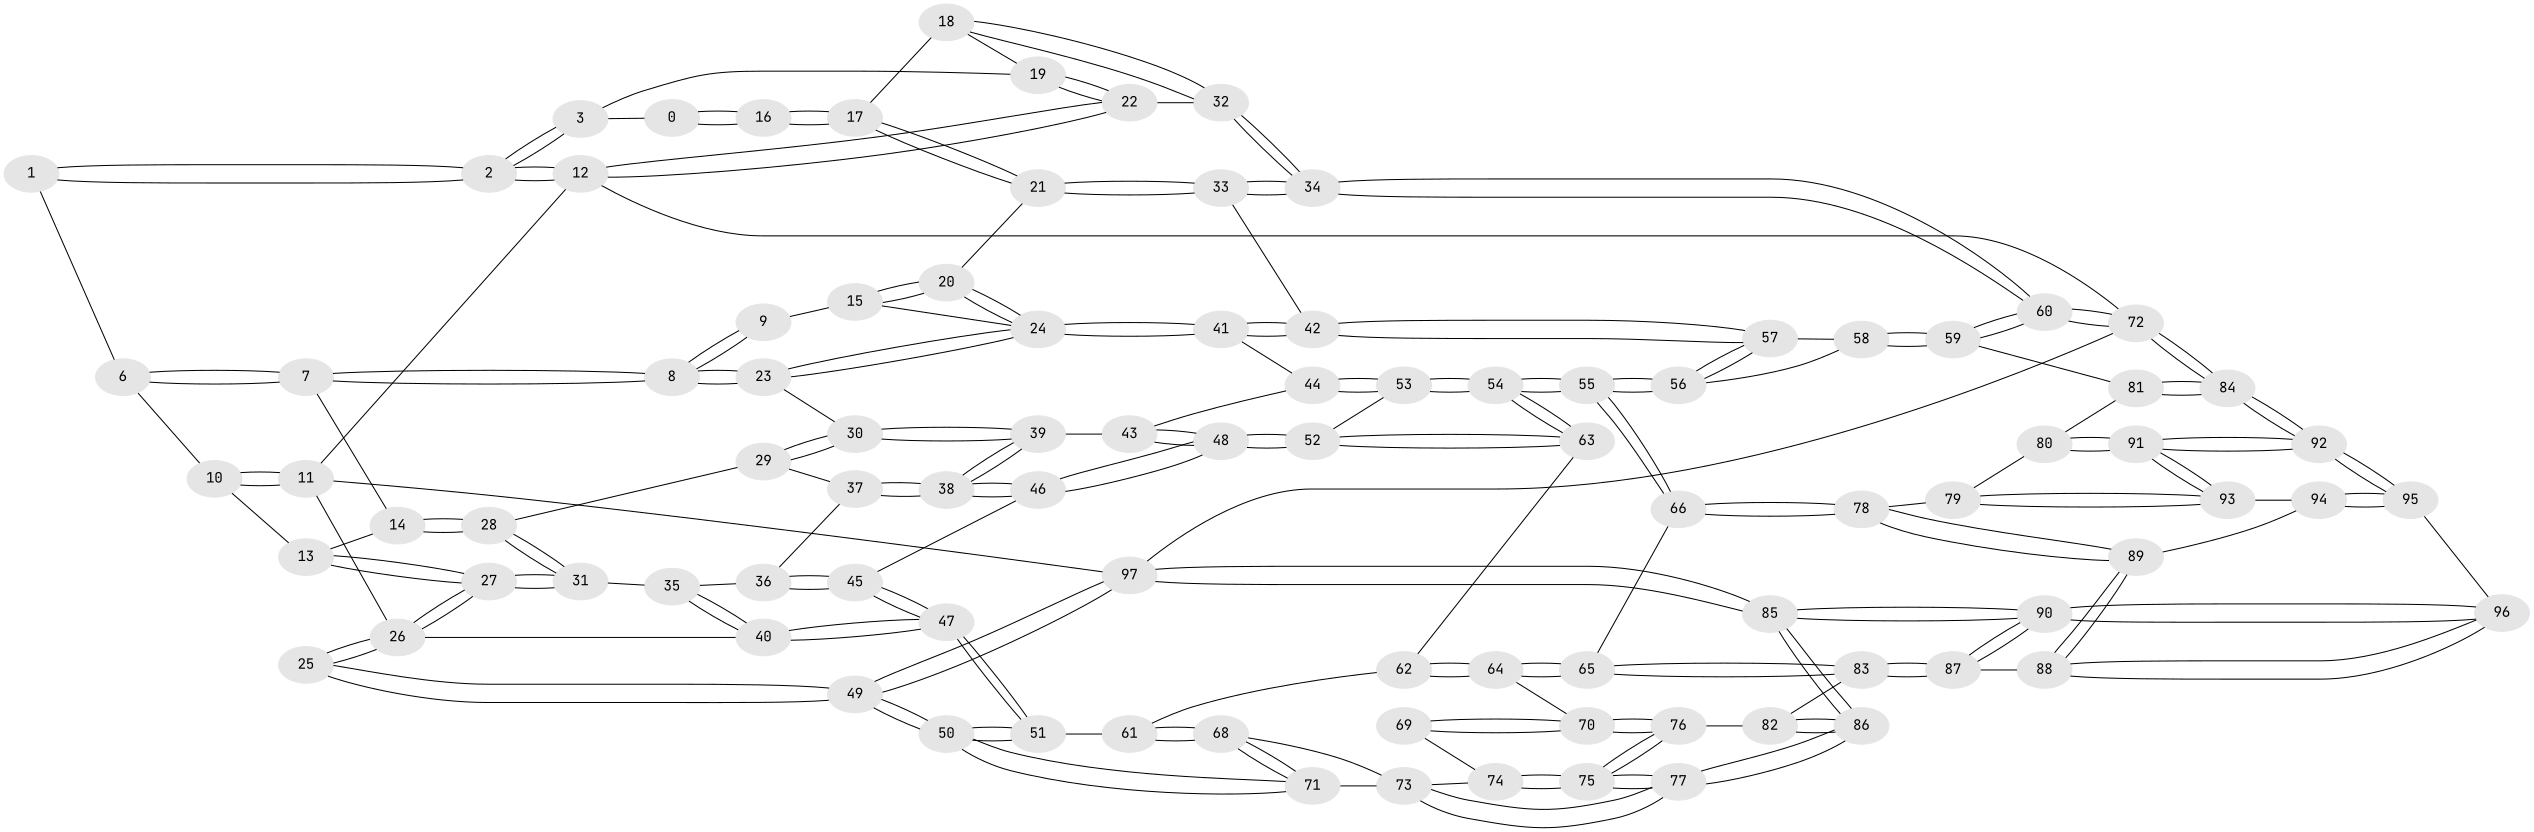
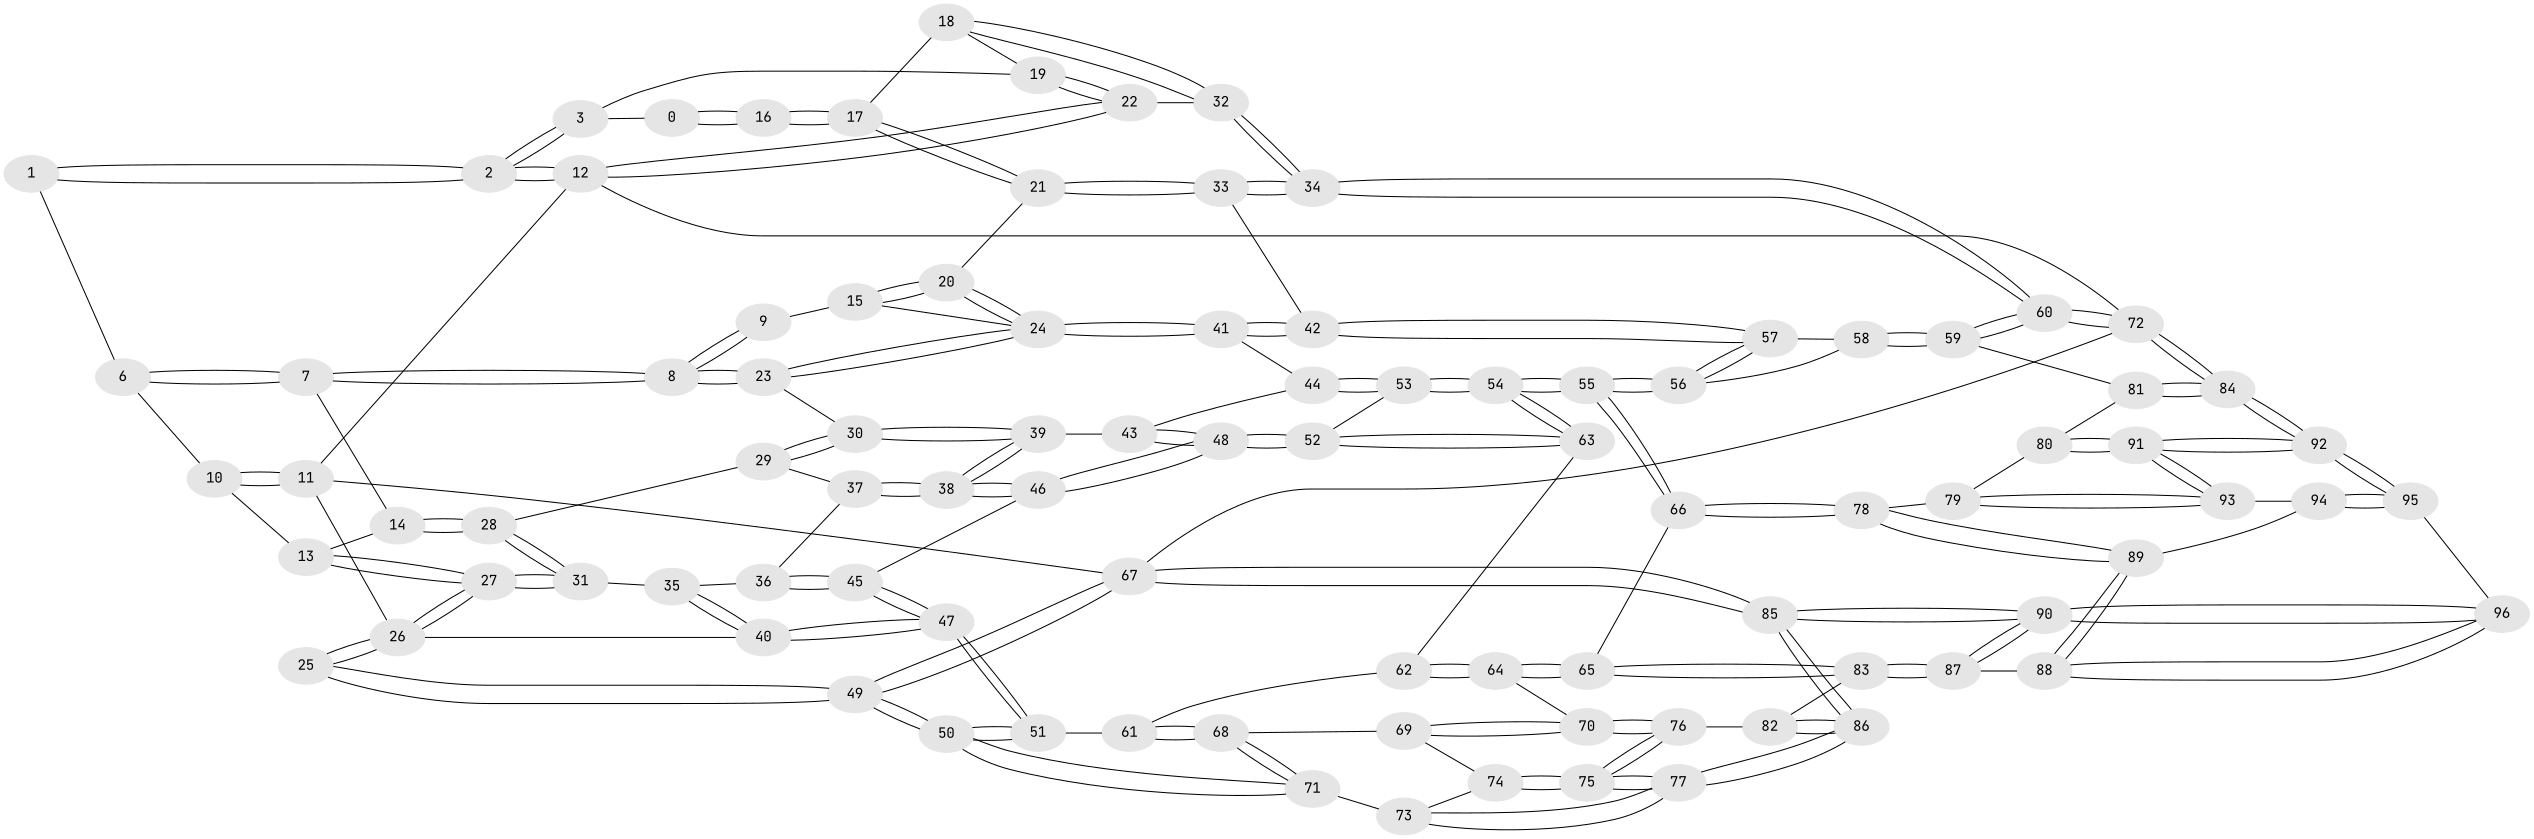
(1130, 575) -> (1130, 576)
(1316, 752) -> (1313, 732)
